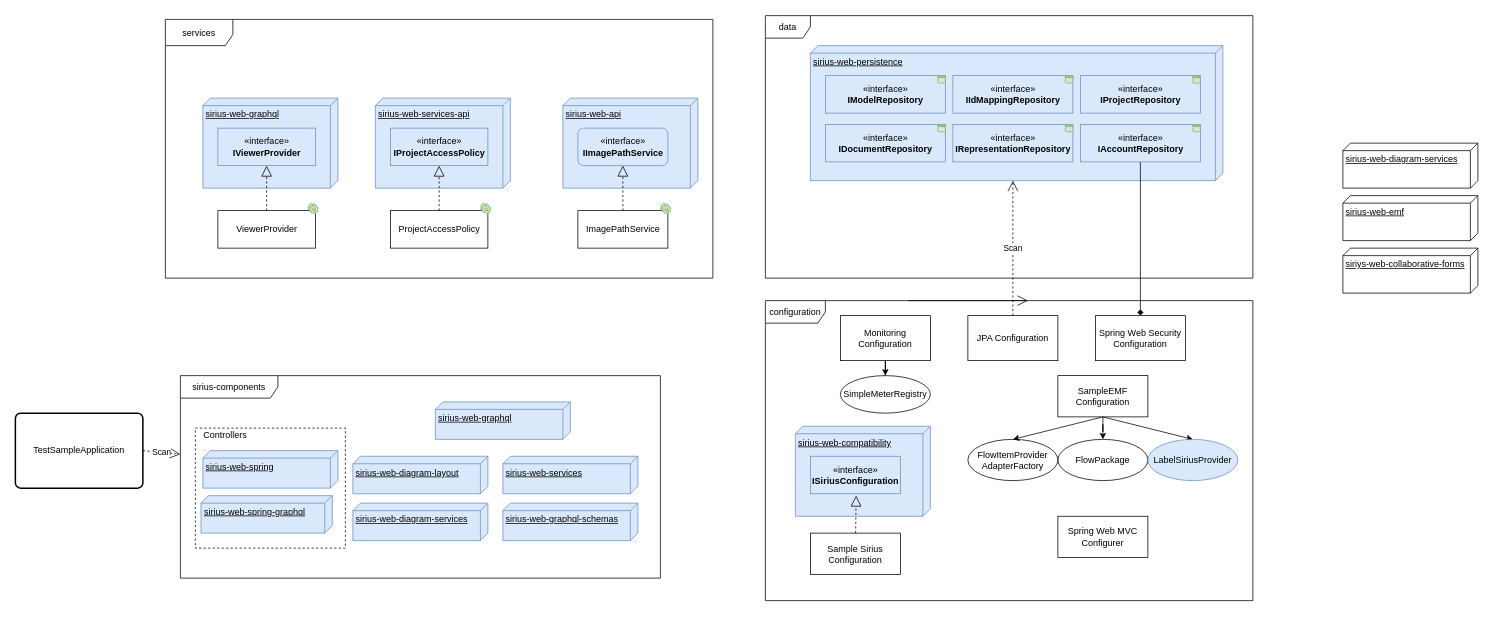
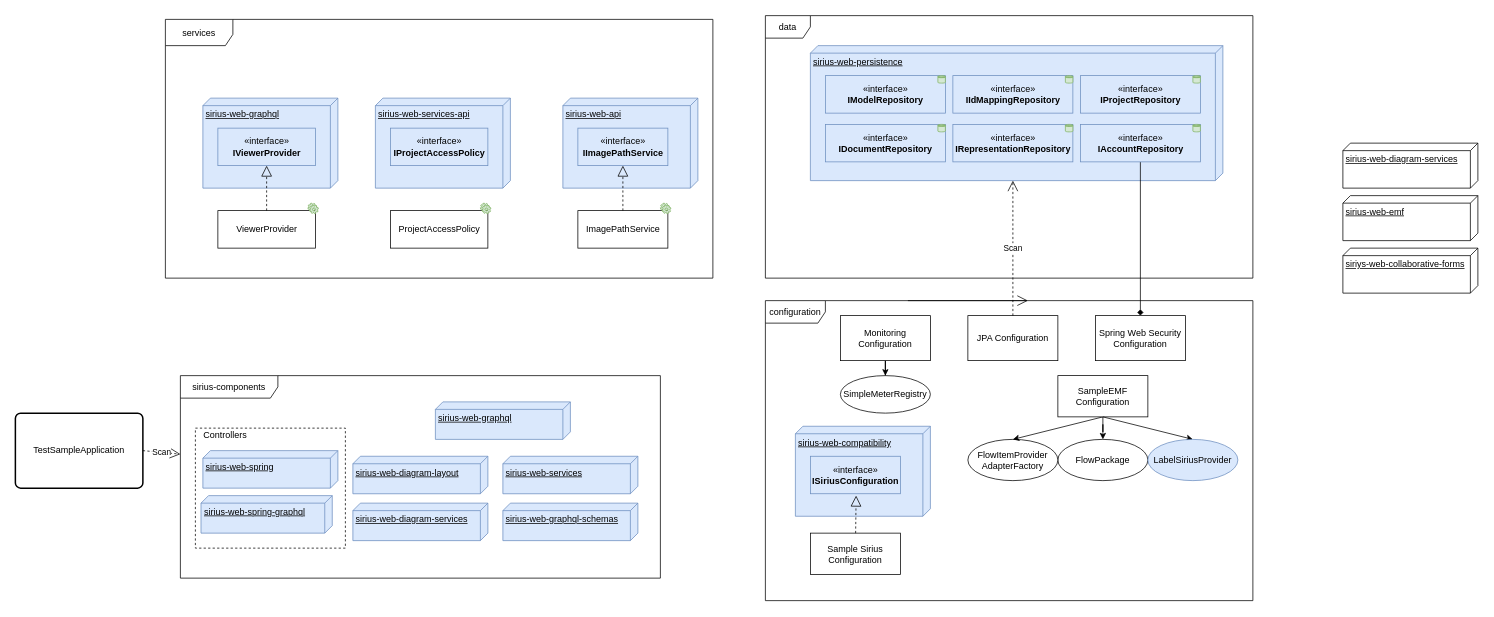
(623, 147) -> (623, 147)
(439, 193) -> none
(1103, 537) -> none
